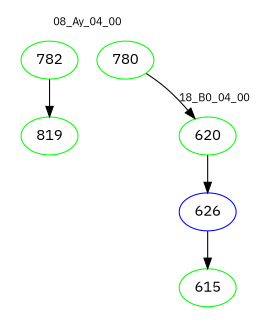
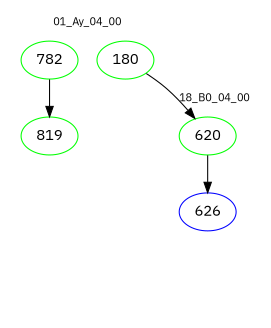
(87, 23) -> (87, 23)
(125, 60) -> (125, 60)
(208, 288) -> none
